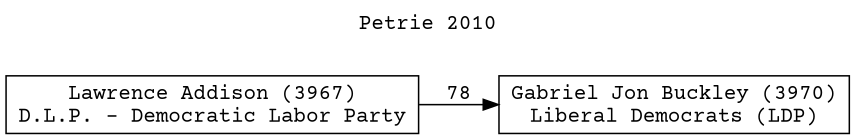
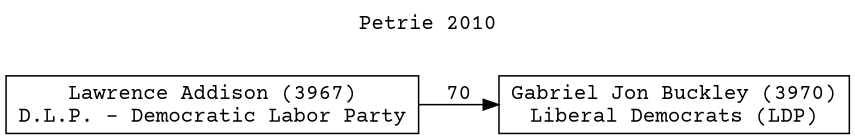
(459, 93) -> (459, 93)
